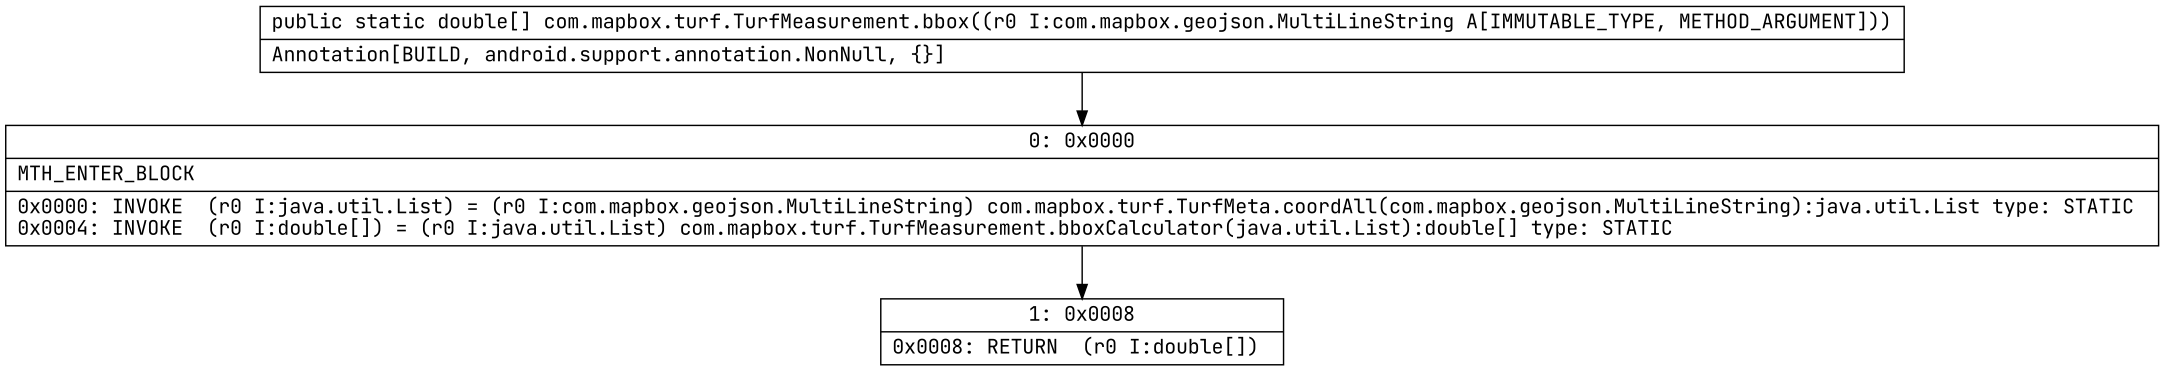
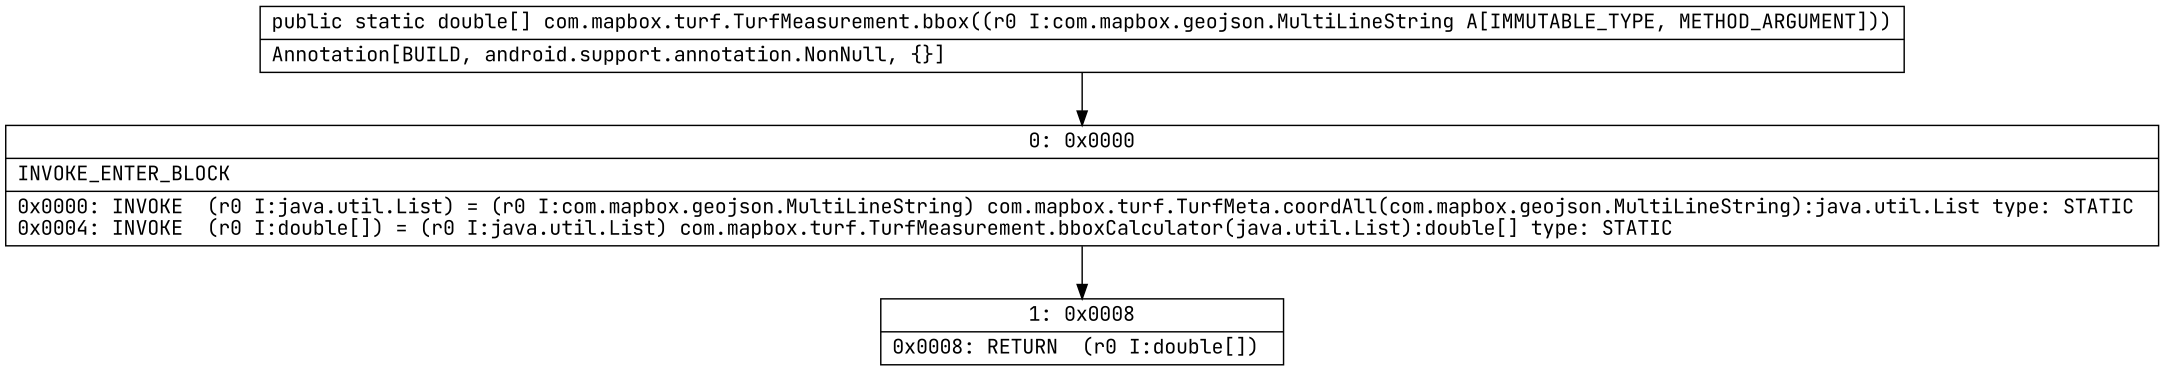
(106, 174) -> (124, 174)
